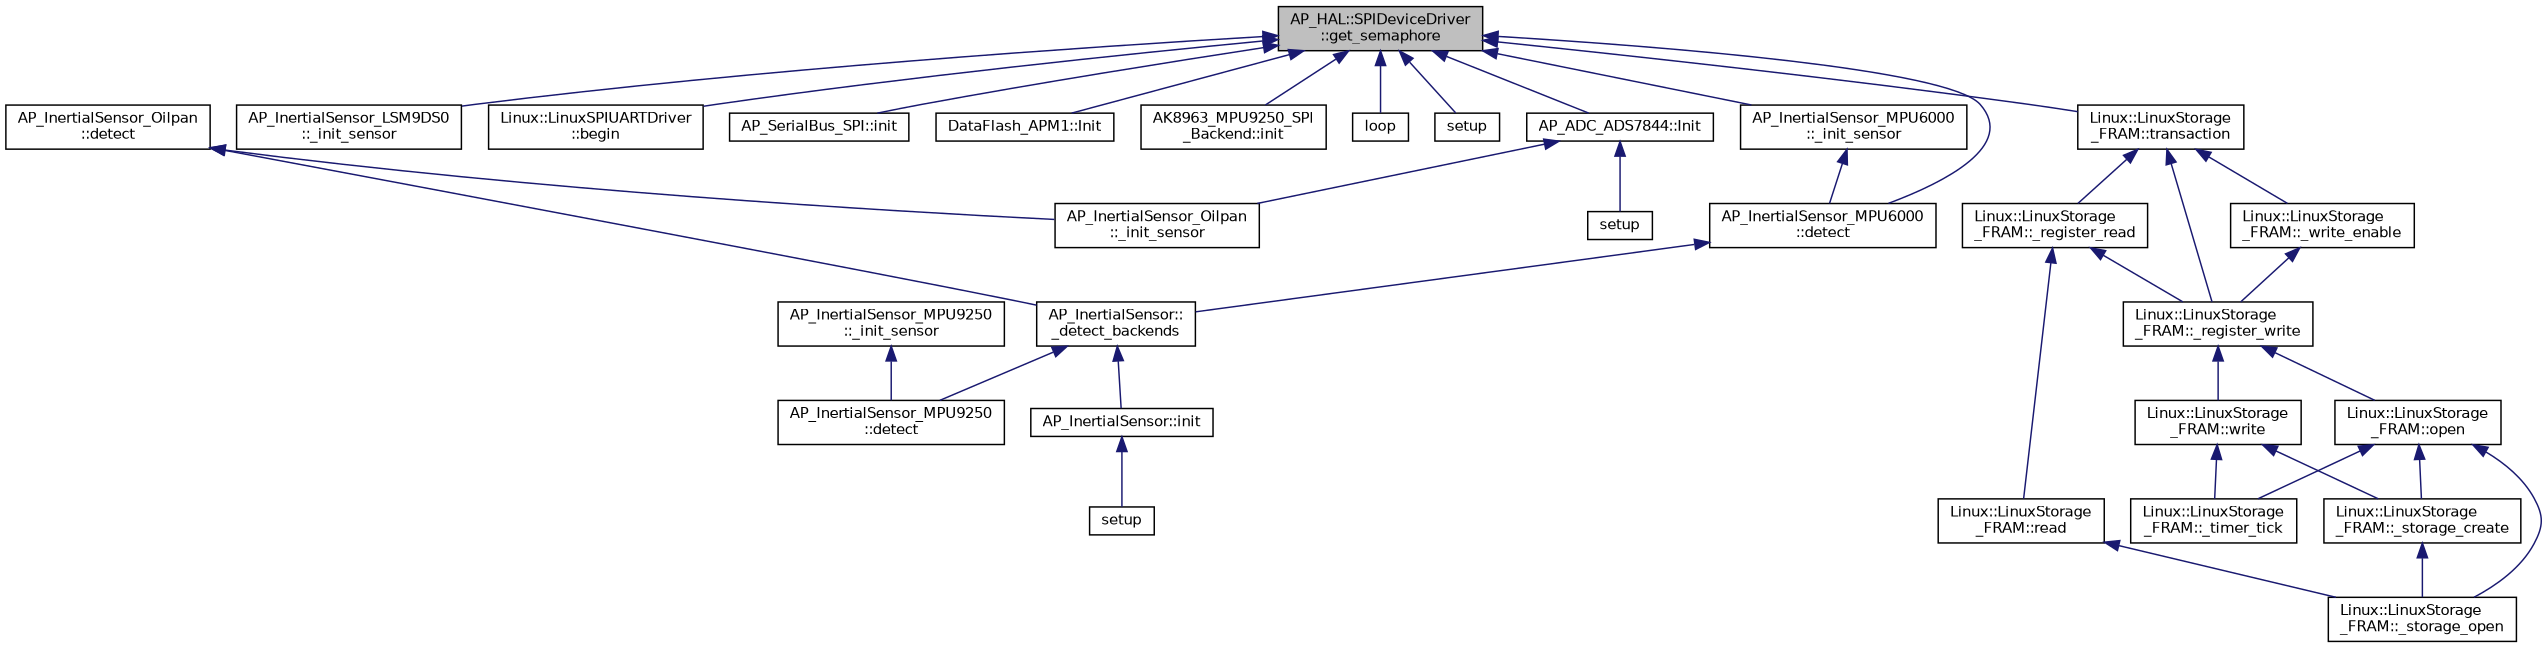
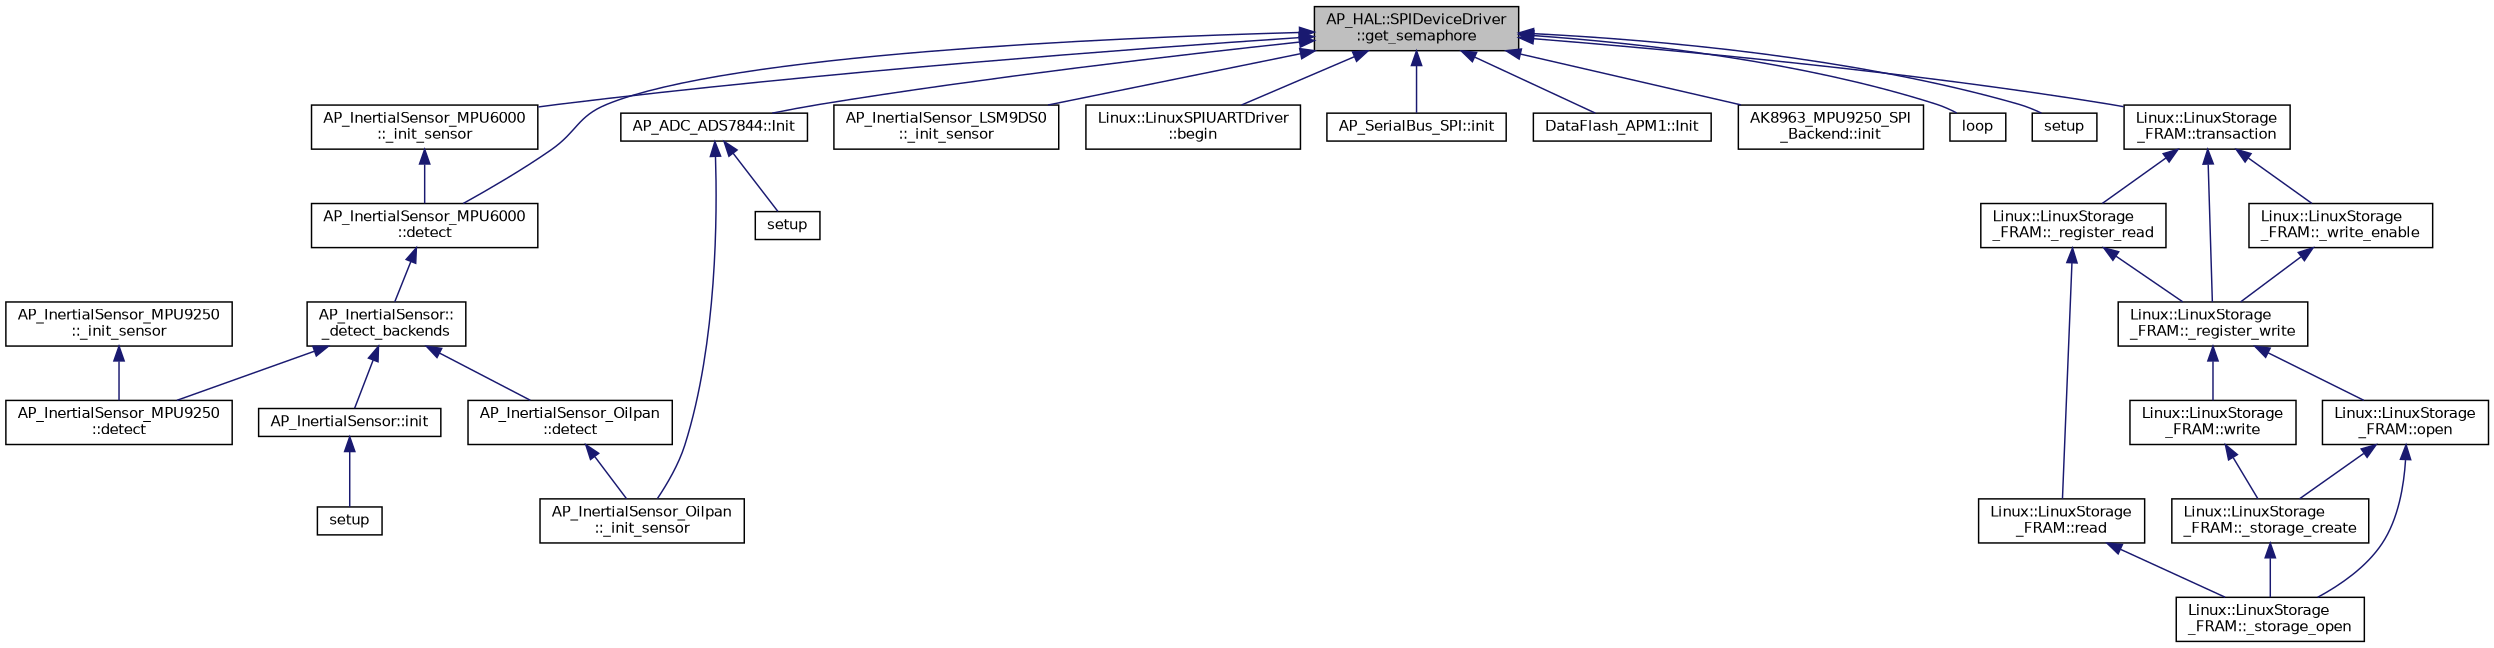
(631, 227) -> (485, 377)
(2214, 521) -> none
